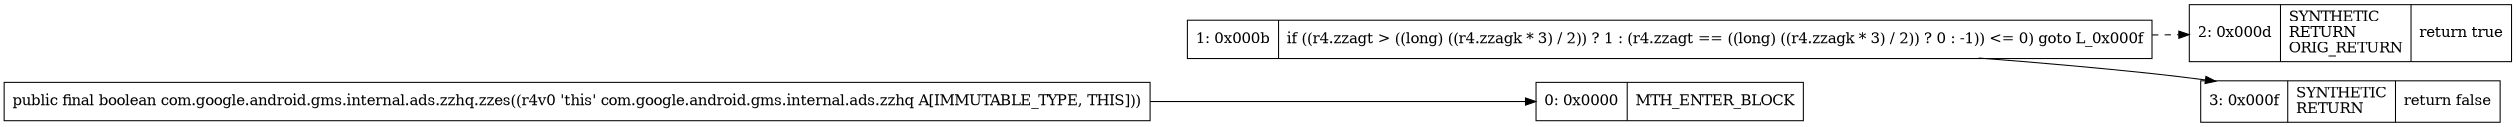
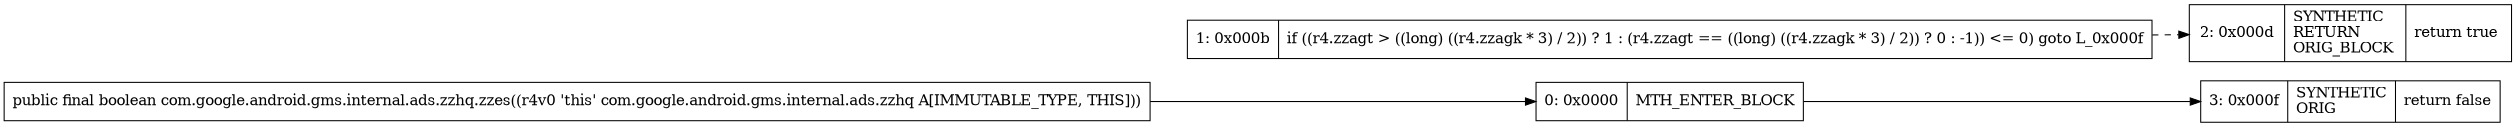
(2346, 48) -> (2343, 48)
(2092, 68) -> (1997, 102)
(2330, 109) -> (2316, 109)
